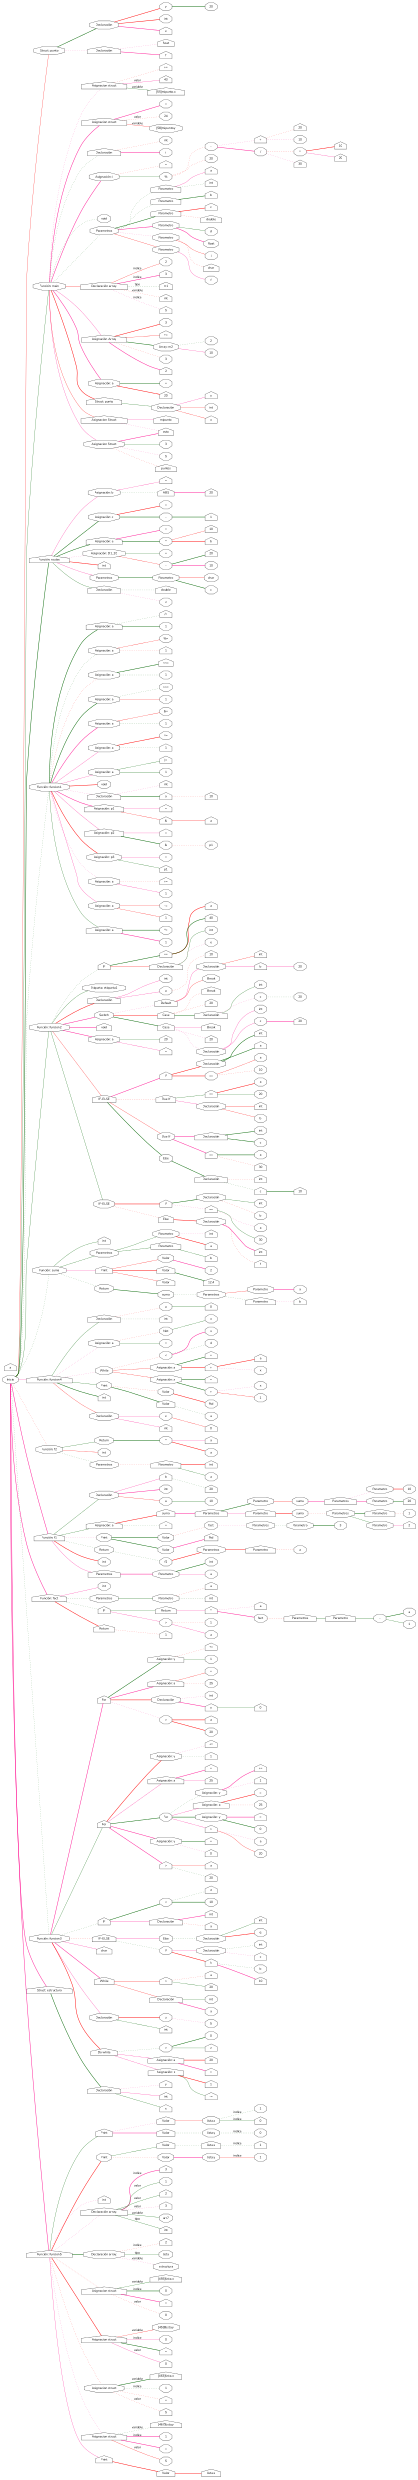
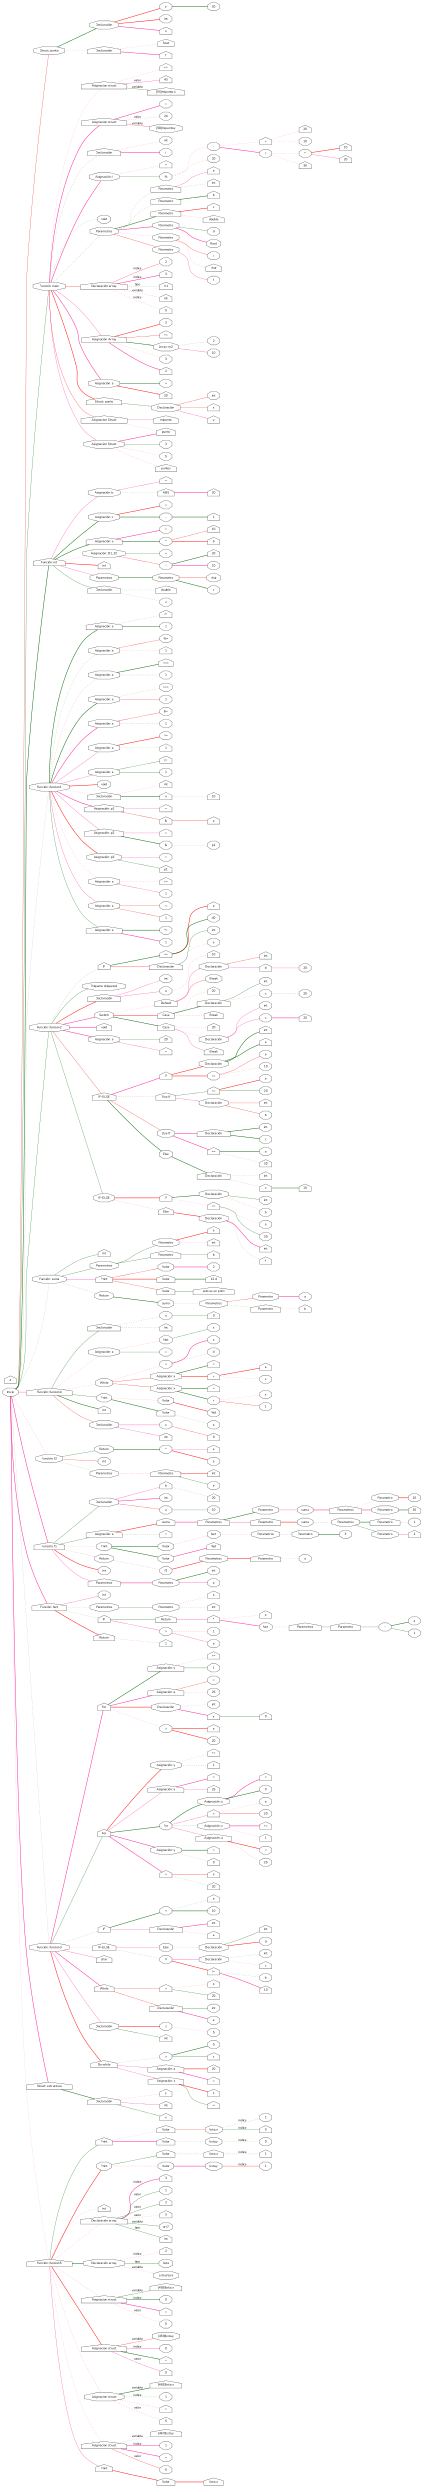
(166, 432) -> (166, 432)
(49, 560) -> (49, 562)
(211, 918) -> (214, 918)
none -> (214, 1291)
(22, 1926) -> (17, 1829)
